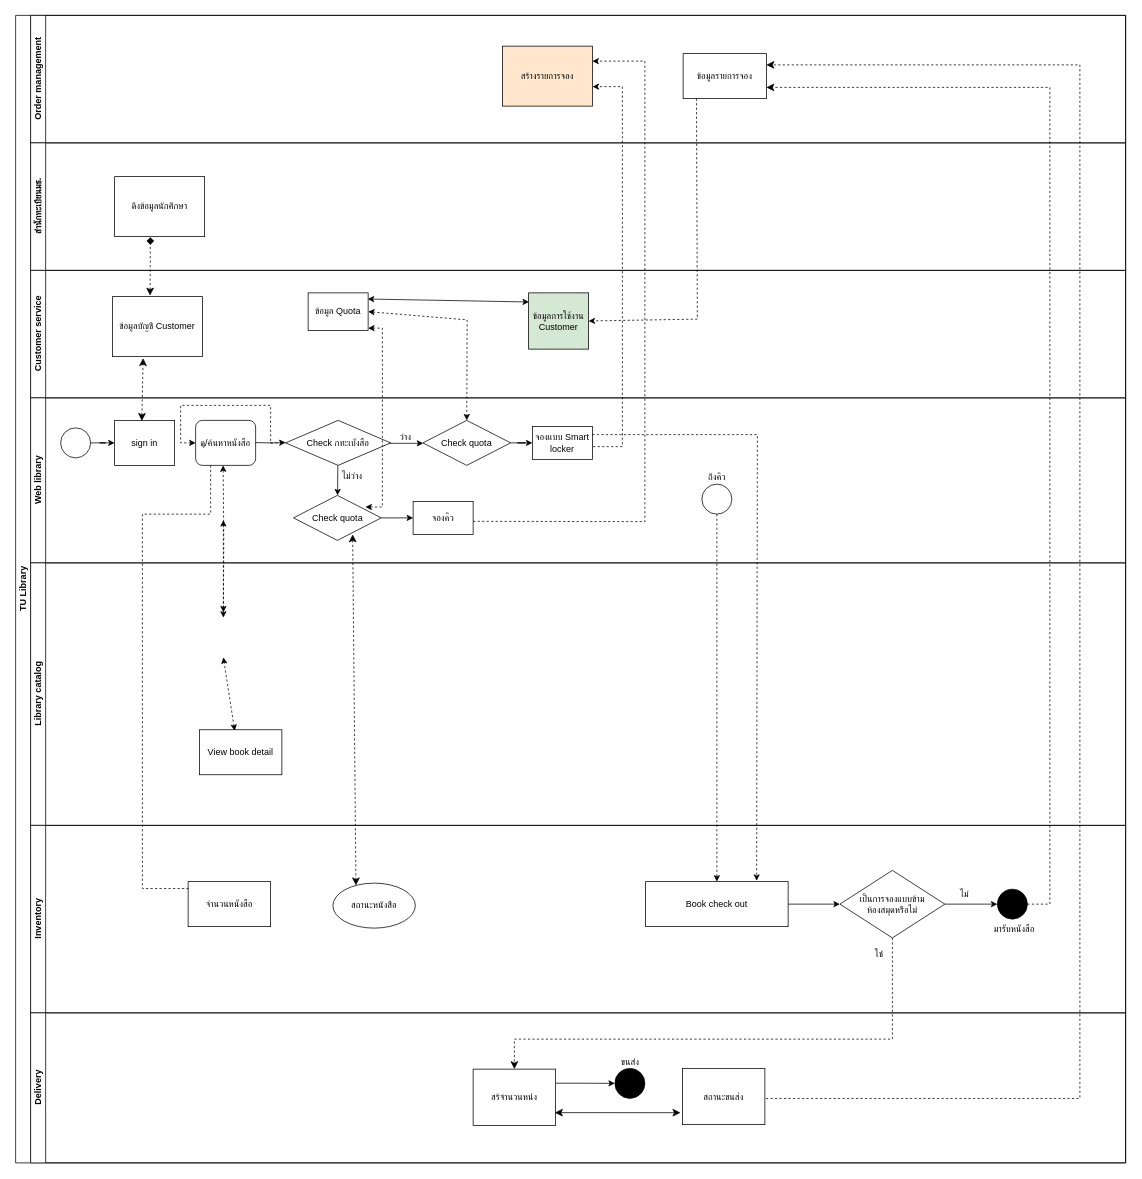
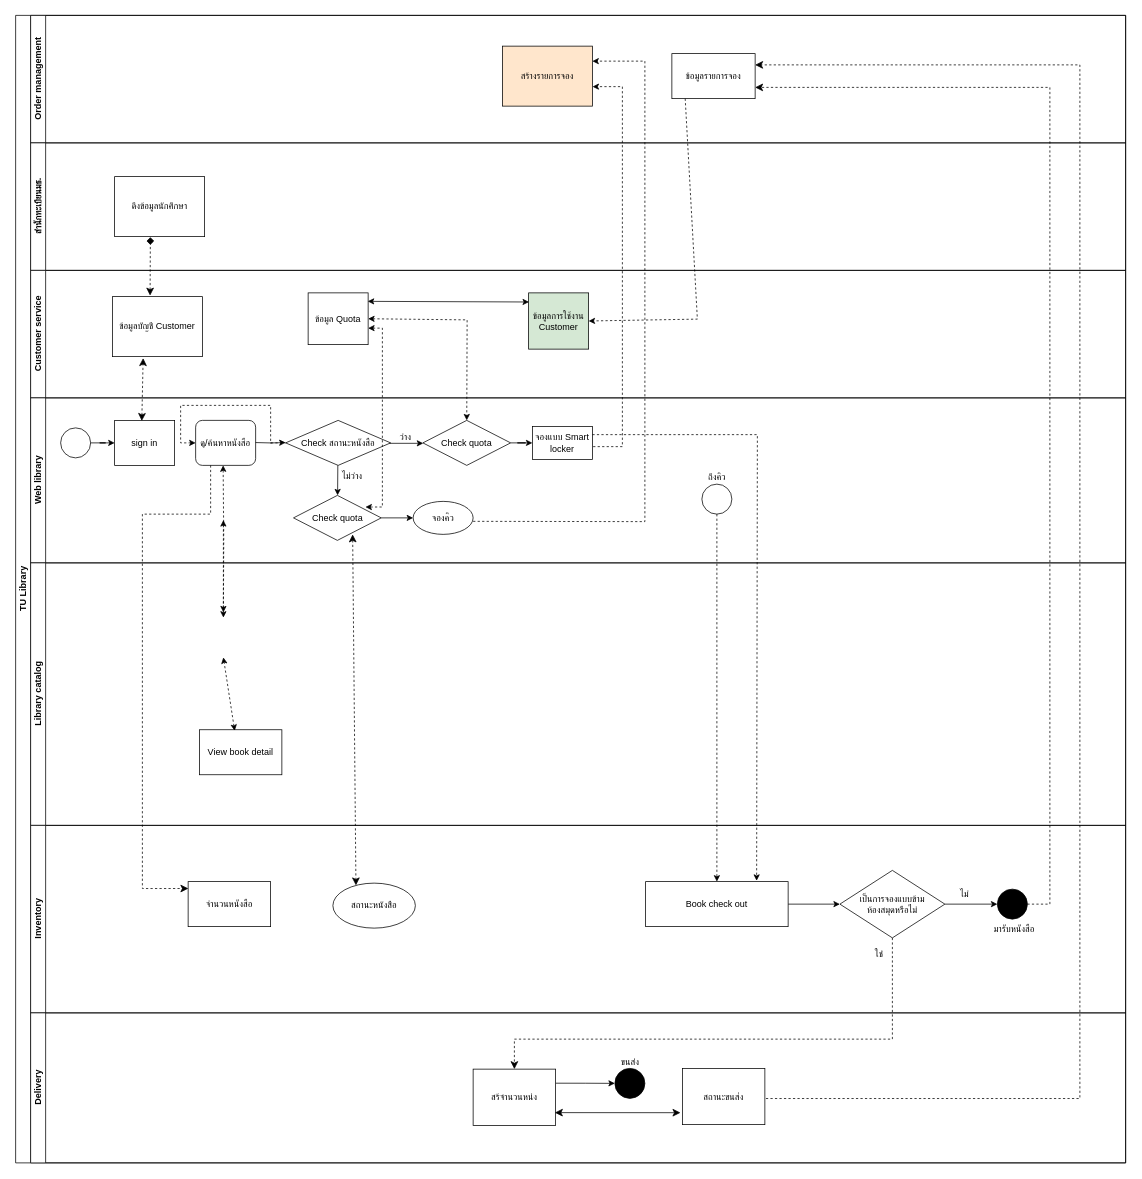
(725, 76) -> (713, 76)
(338, 312) -> (338, 319)
(338, 443) -> (338, 443)
(443, 518) -> (443, 518)
(183, 889) -> (180, 889)
